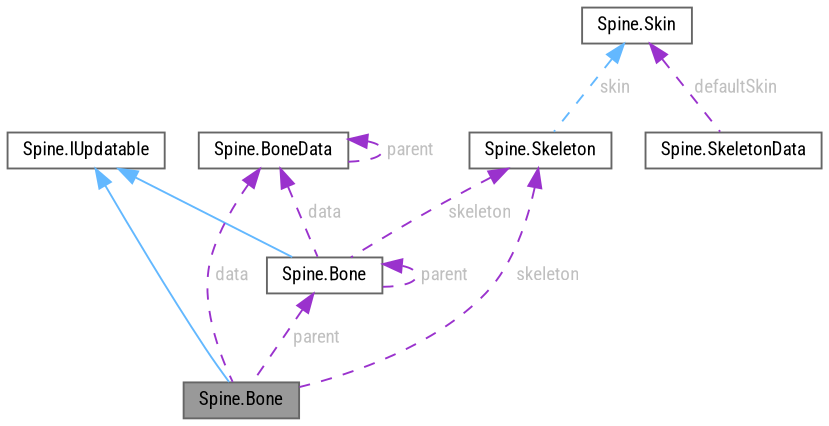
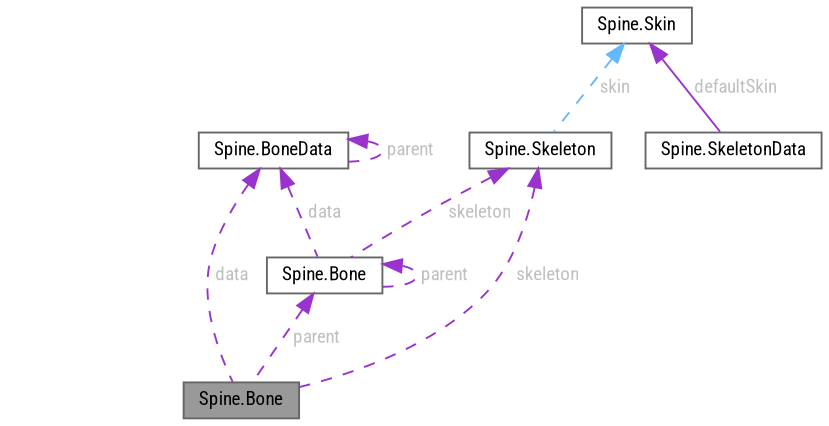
(691, 95) -> (691, 95)
(86, 150) -> none
